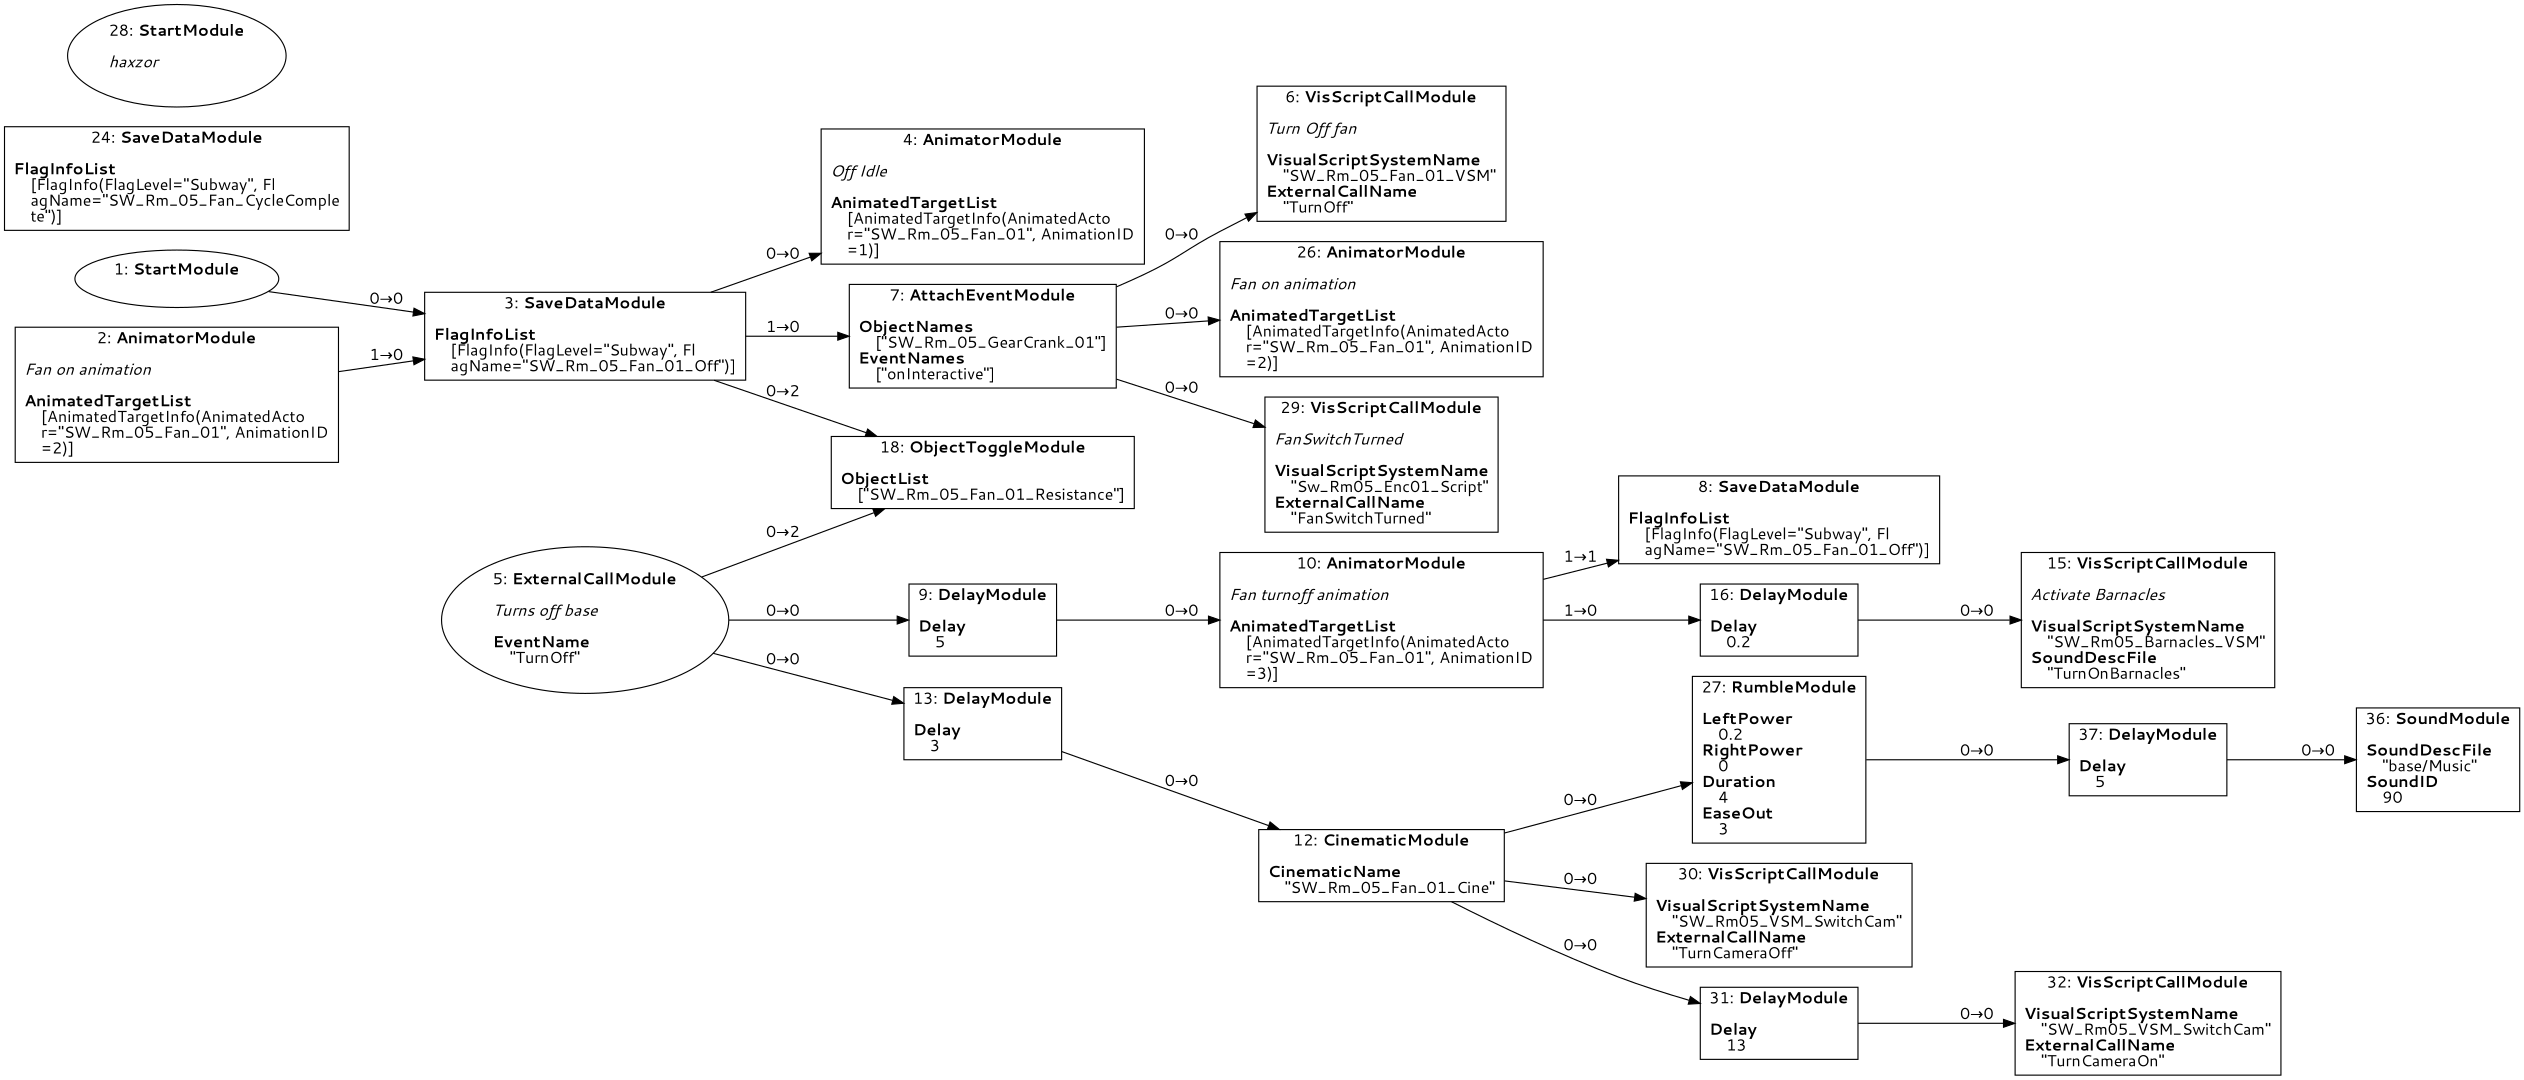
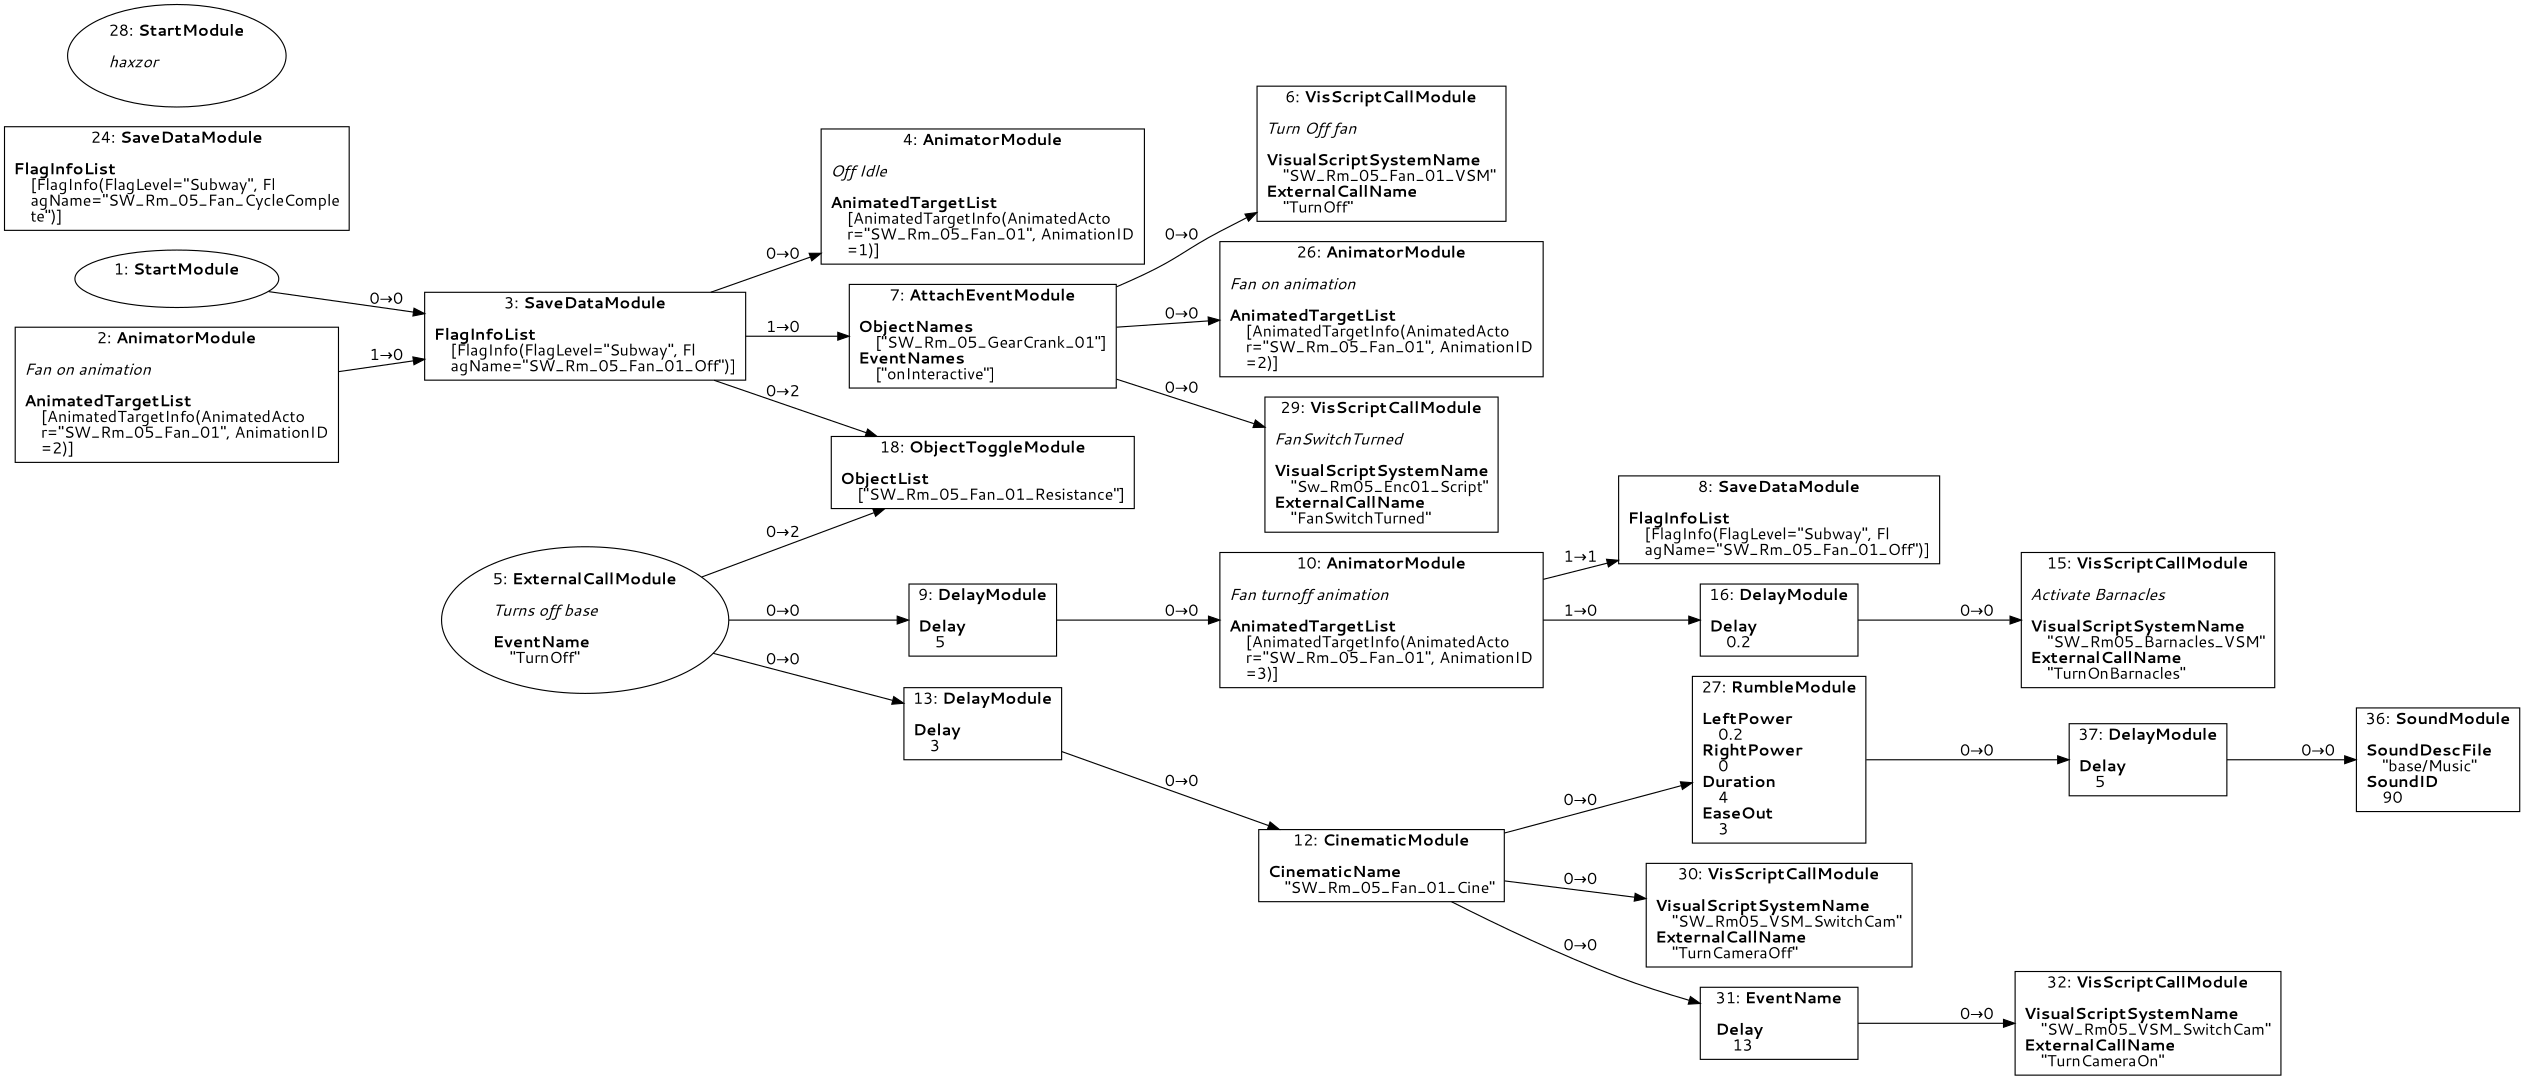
(2094, 658) -> (2106, 658)
(1794, 999) -> (1794, 999)
